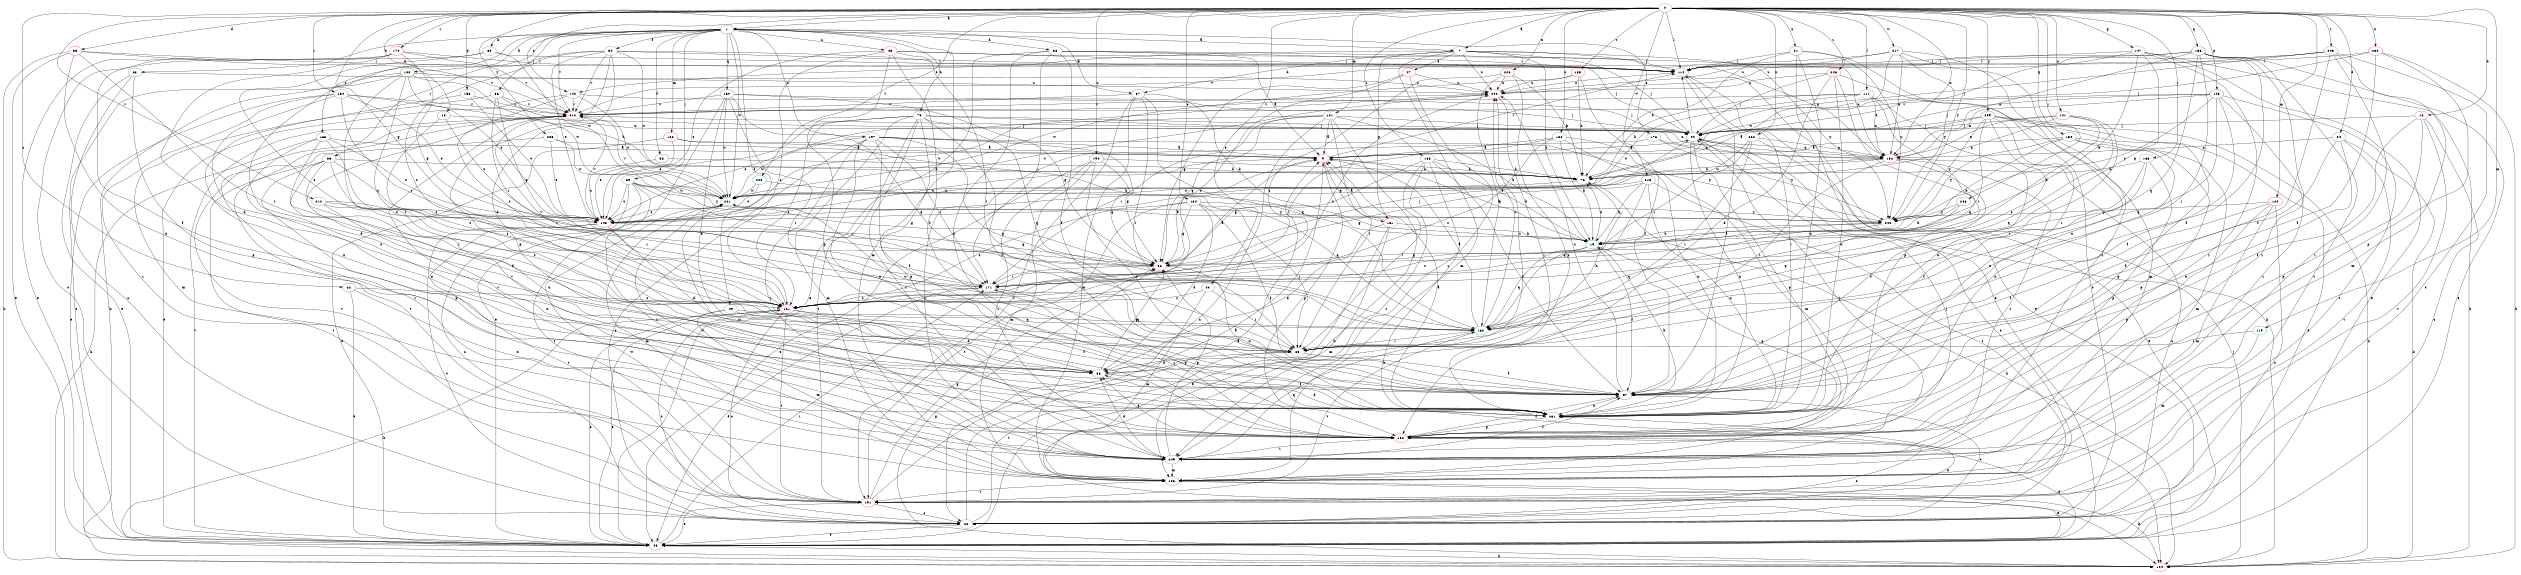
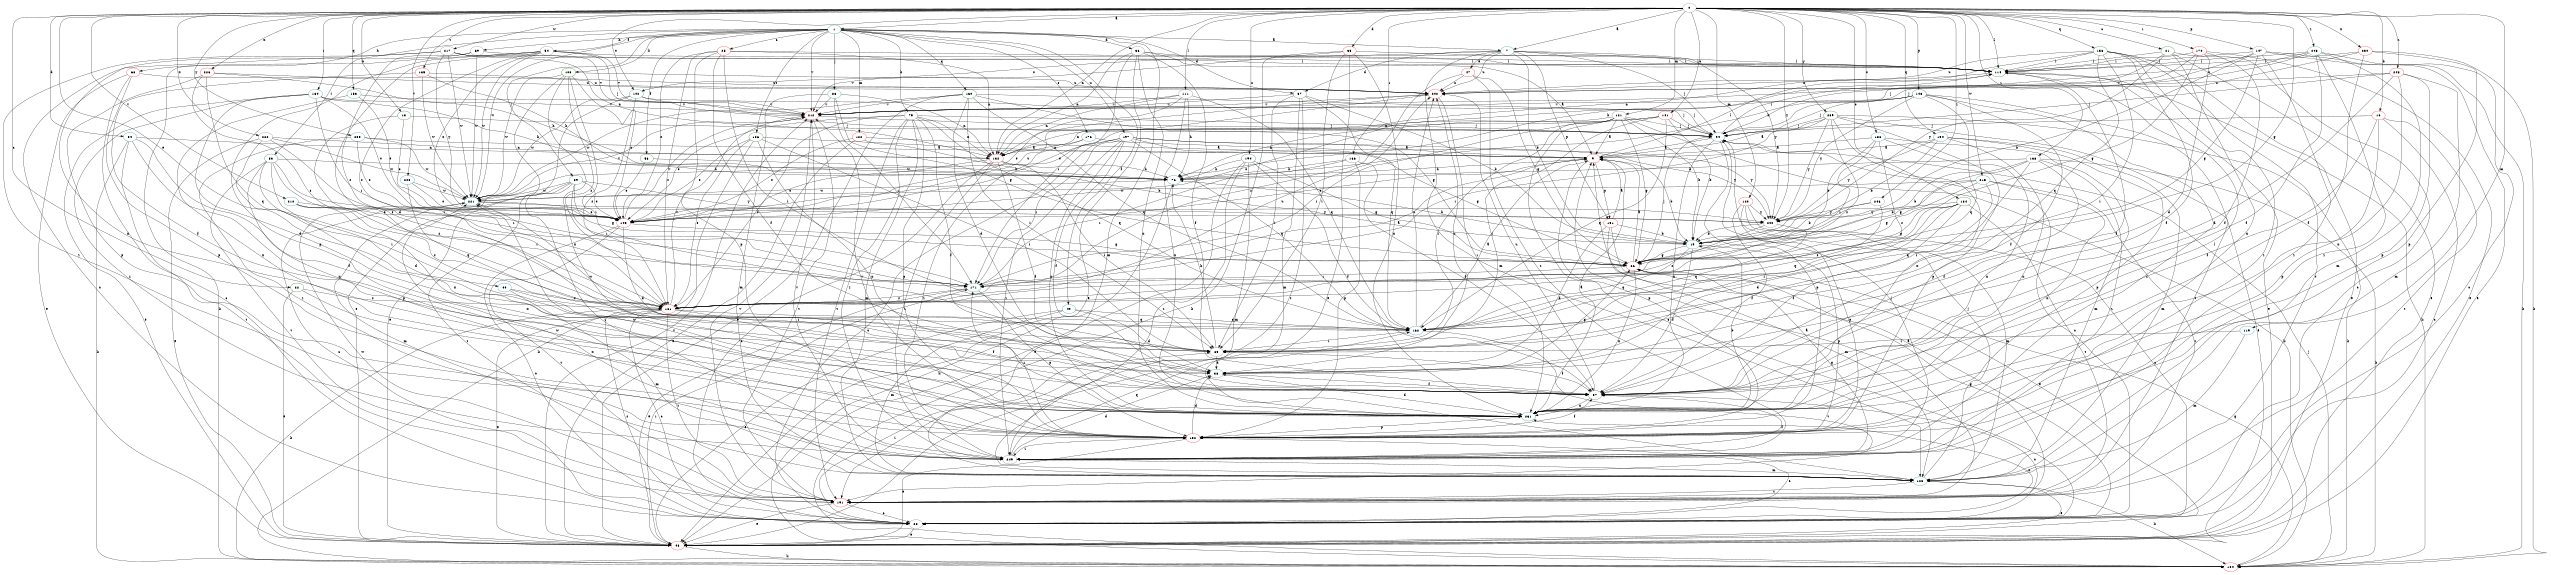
(135, 72) -> (133, 72)
(1785, 148) -> none
